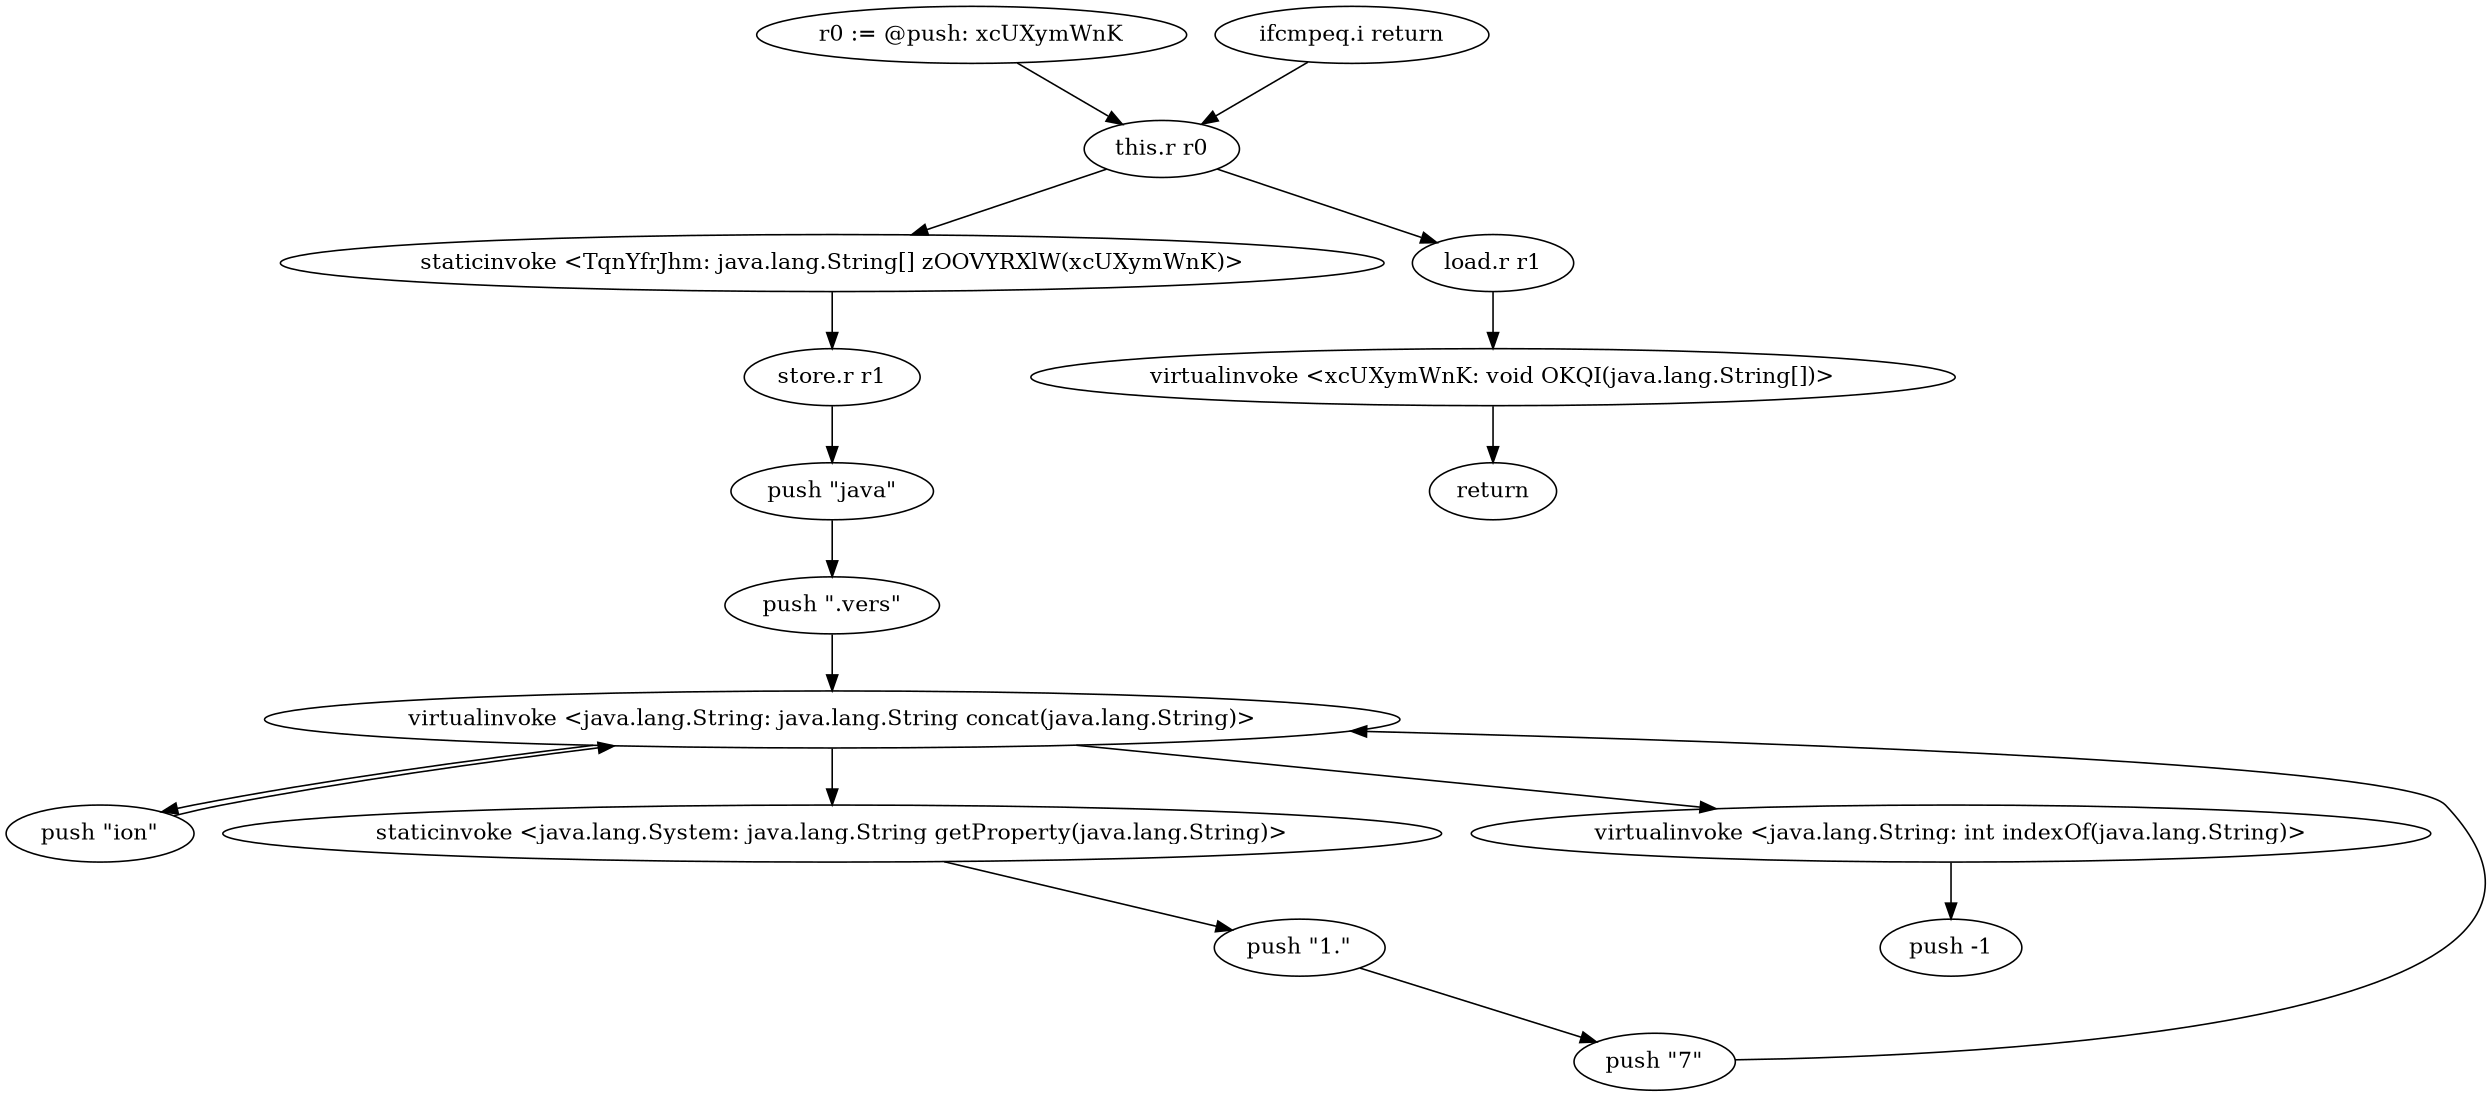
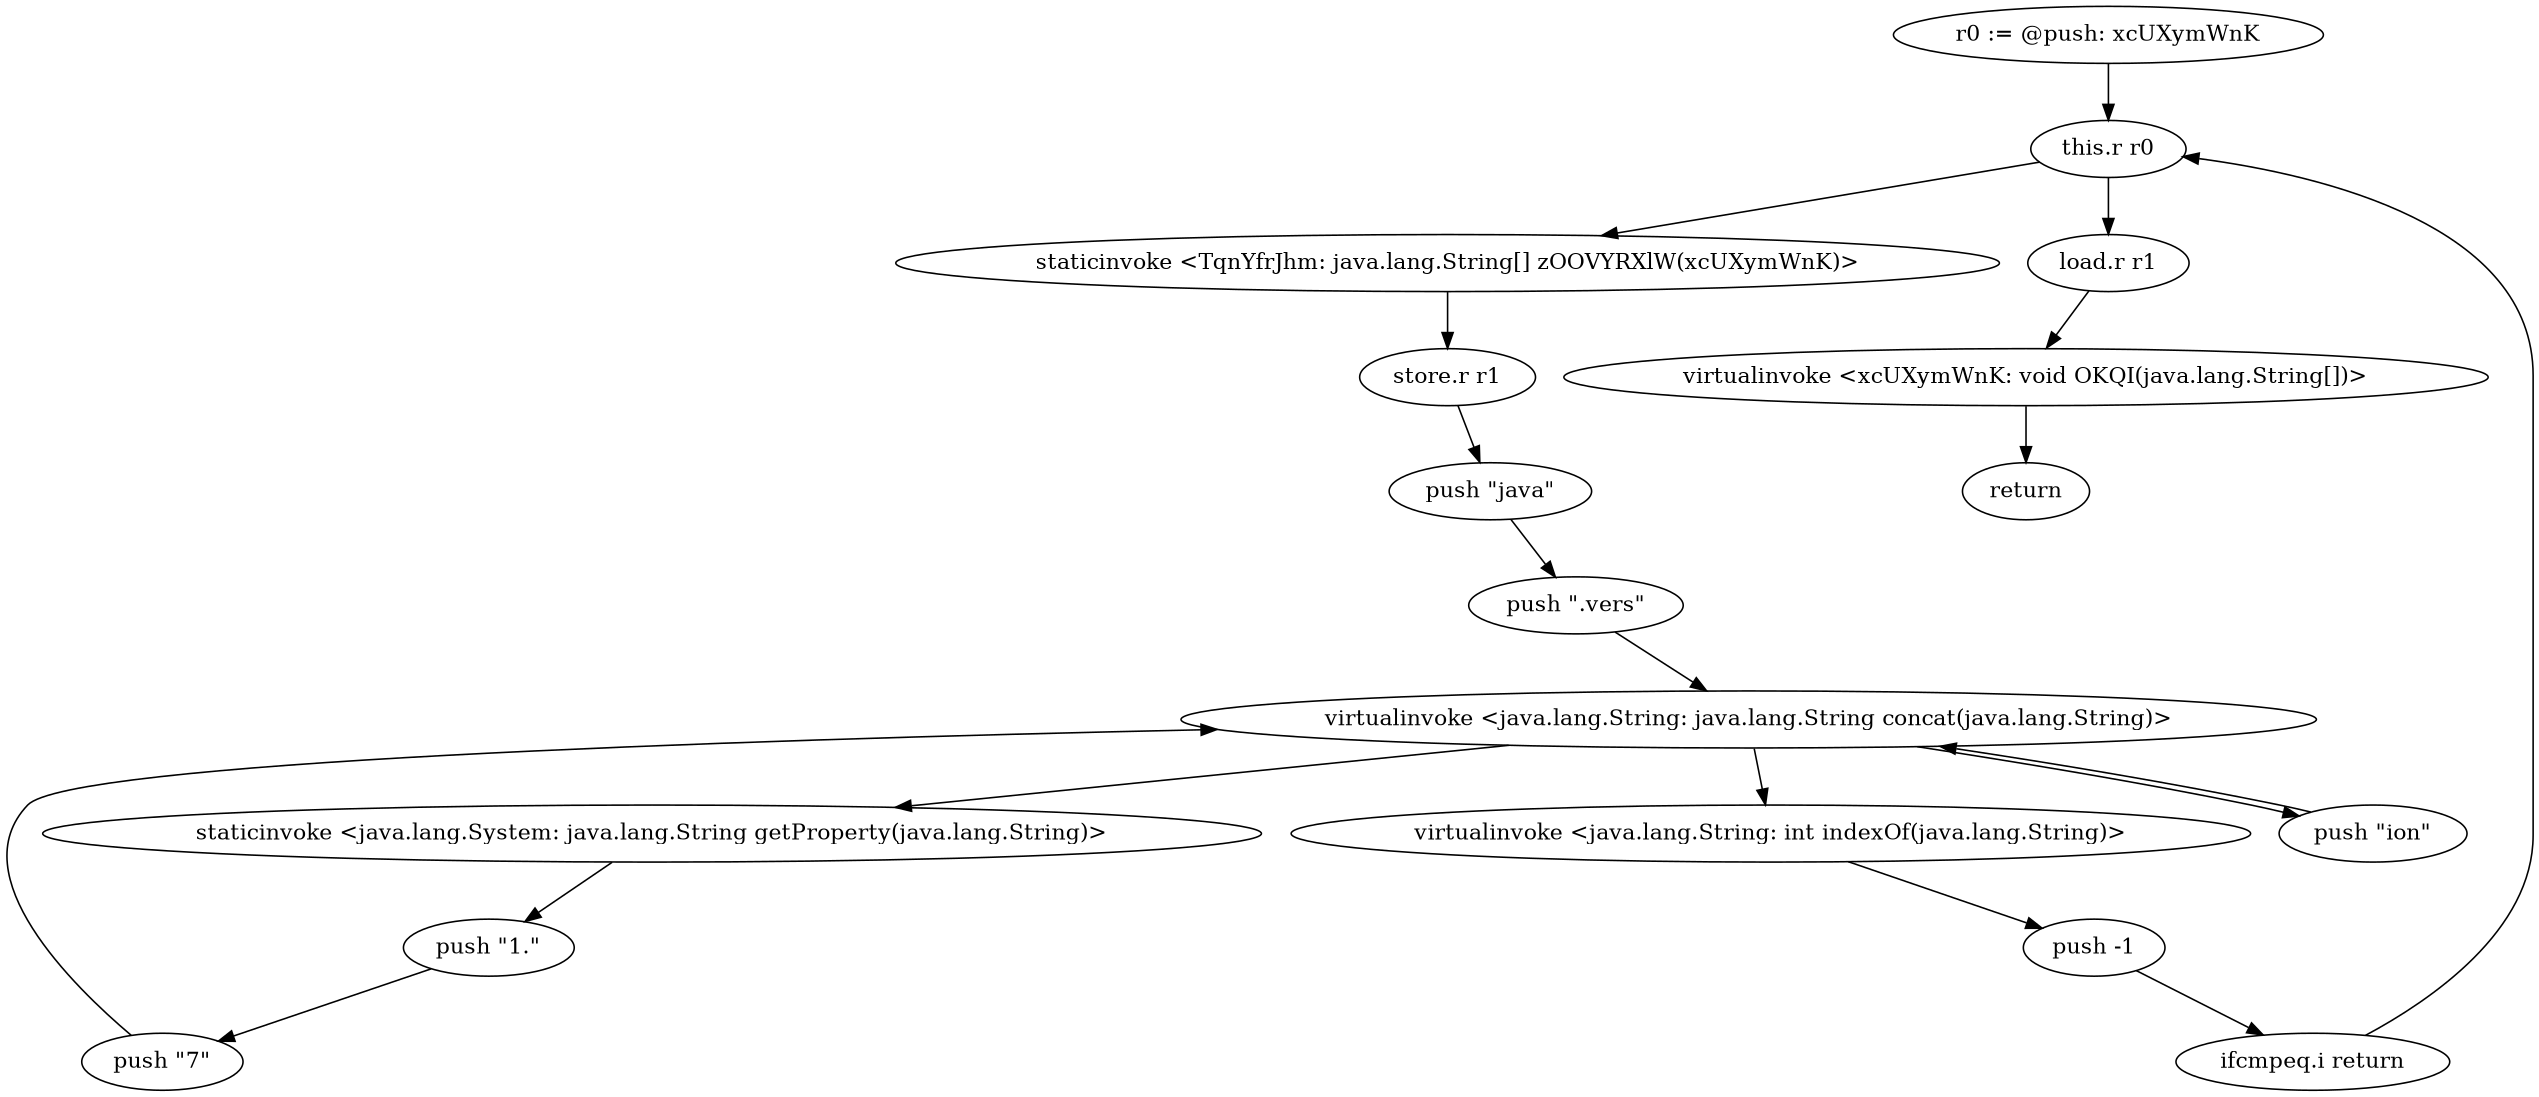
none -> (2193, 999)
